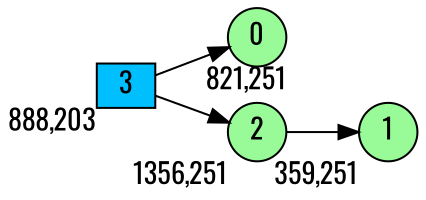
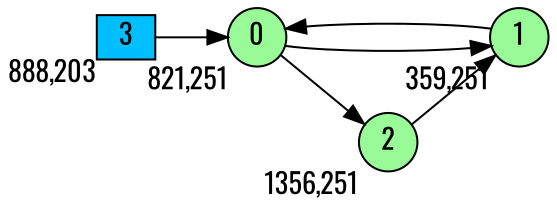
none -> (399, 24)
none -> (378, 51)
(183, 106) -> (315, 83)
